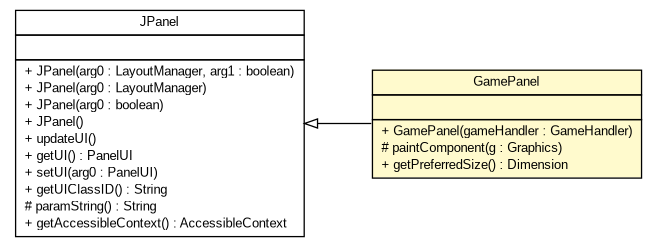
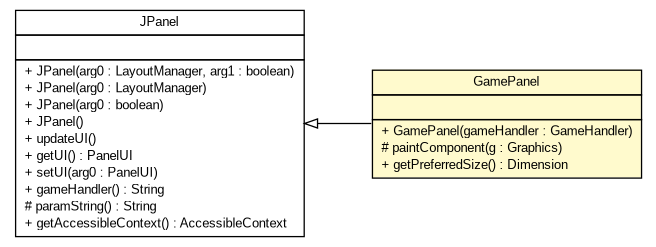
(96, 190) -> (95, 190)
